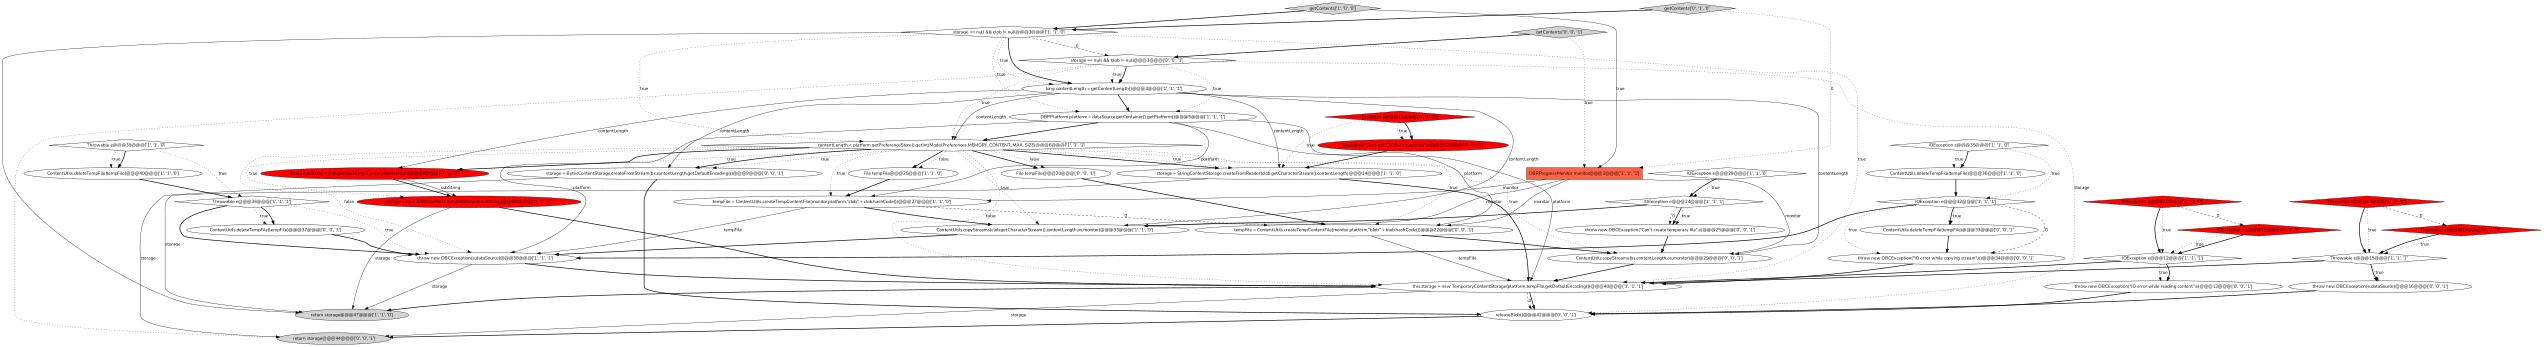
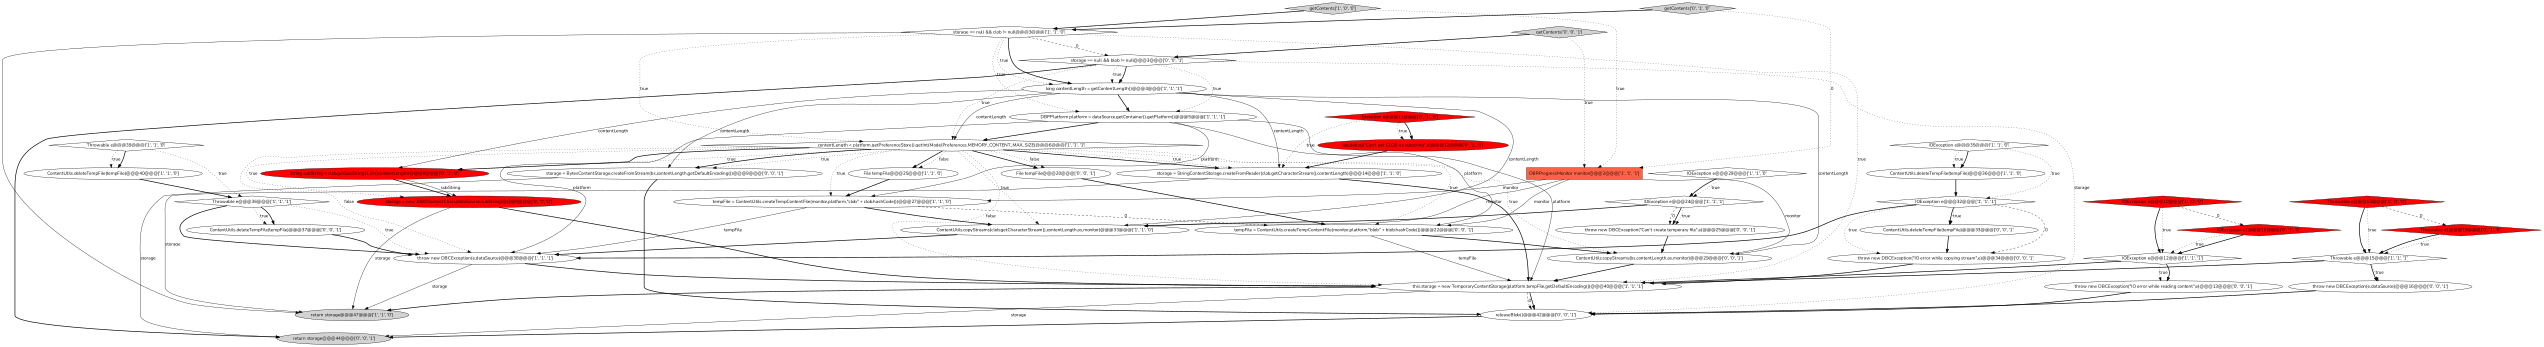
(1565, 20) -> (1565, 20)
(345, 115) -> (345, 115)
